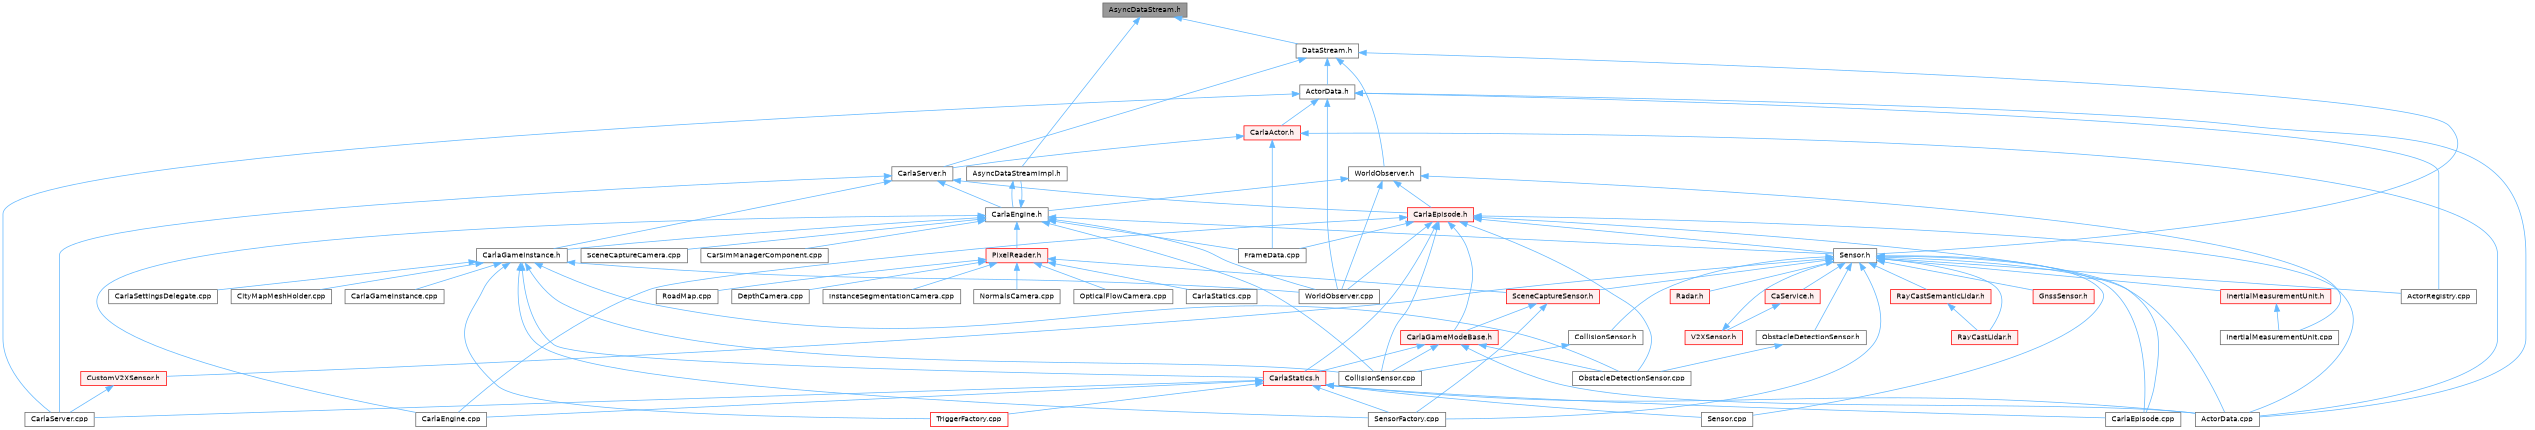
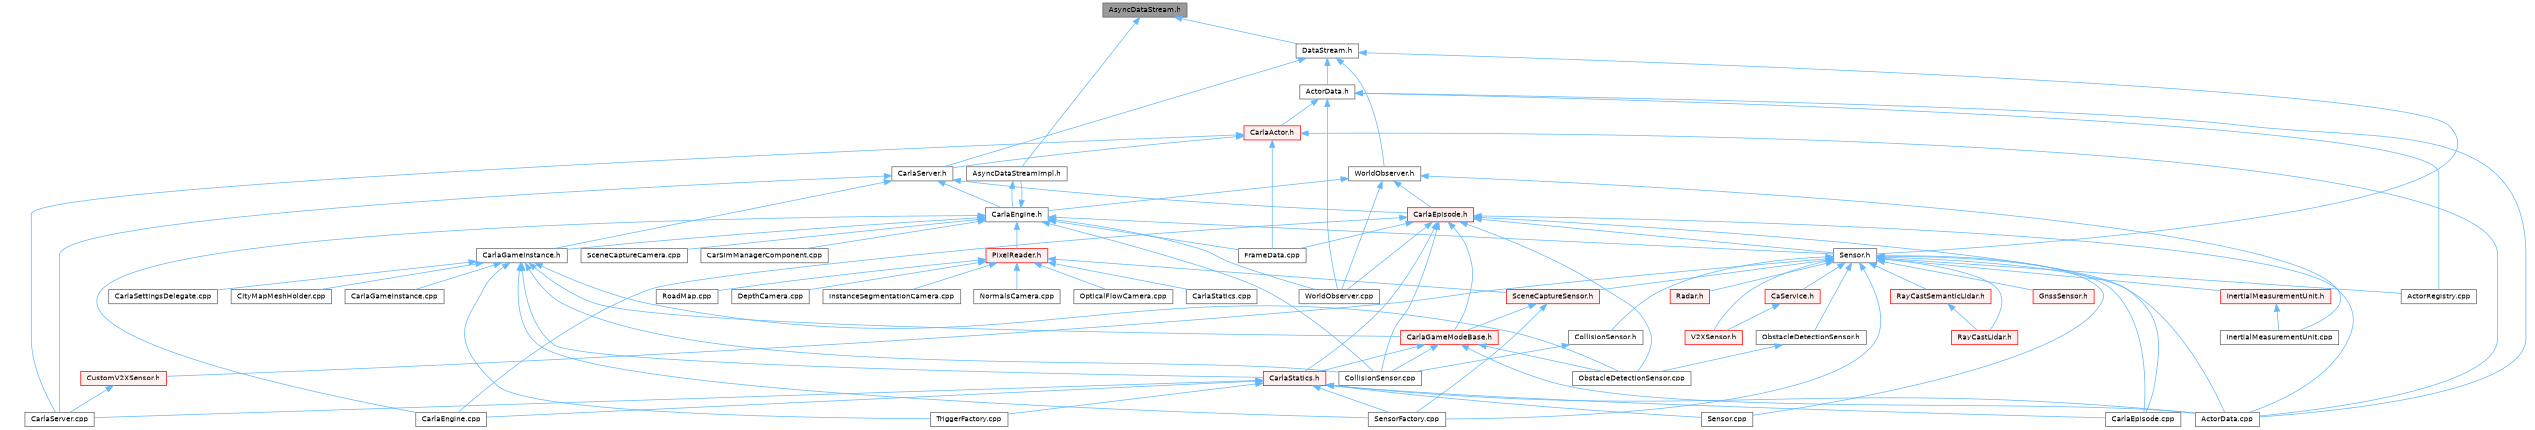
(536, 135) -> (531, 167)
(919, 278) -> (1094, 332)
(1775, 284) -> (1762, 284)
(969, 419) -> (969, 419)
